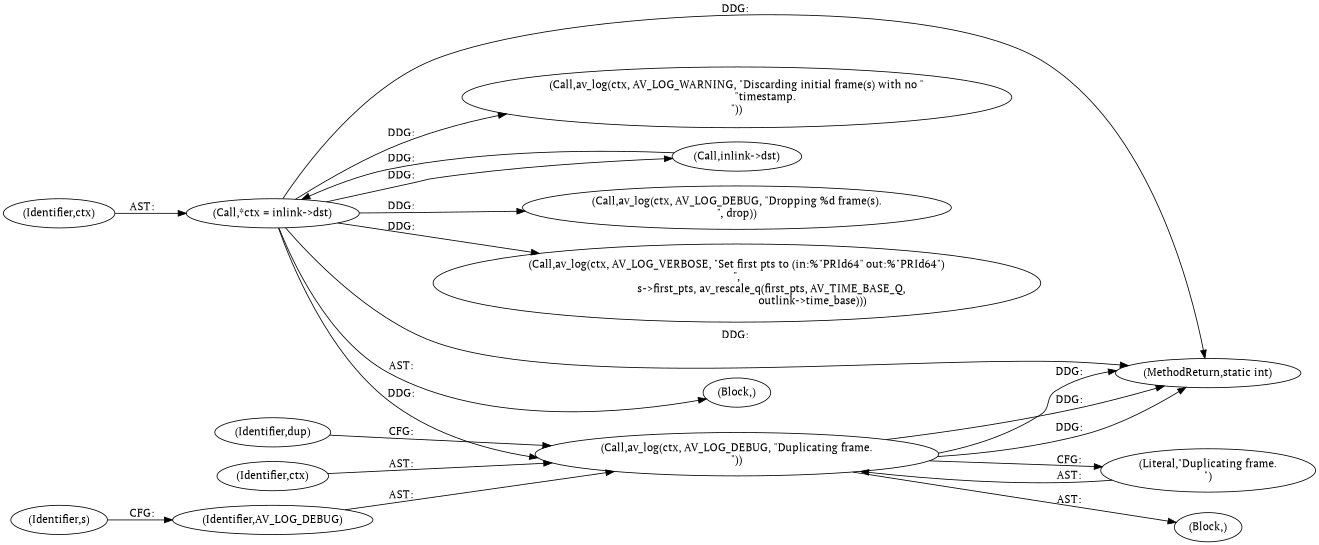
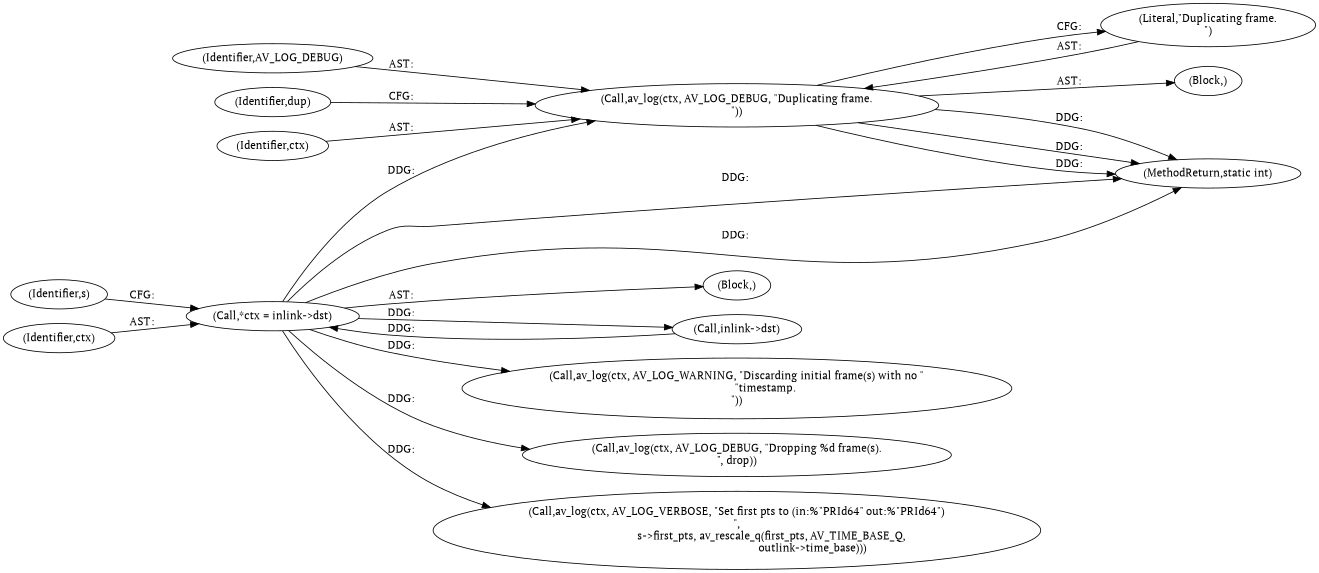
(136, 520) -> (148, 303)
